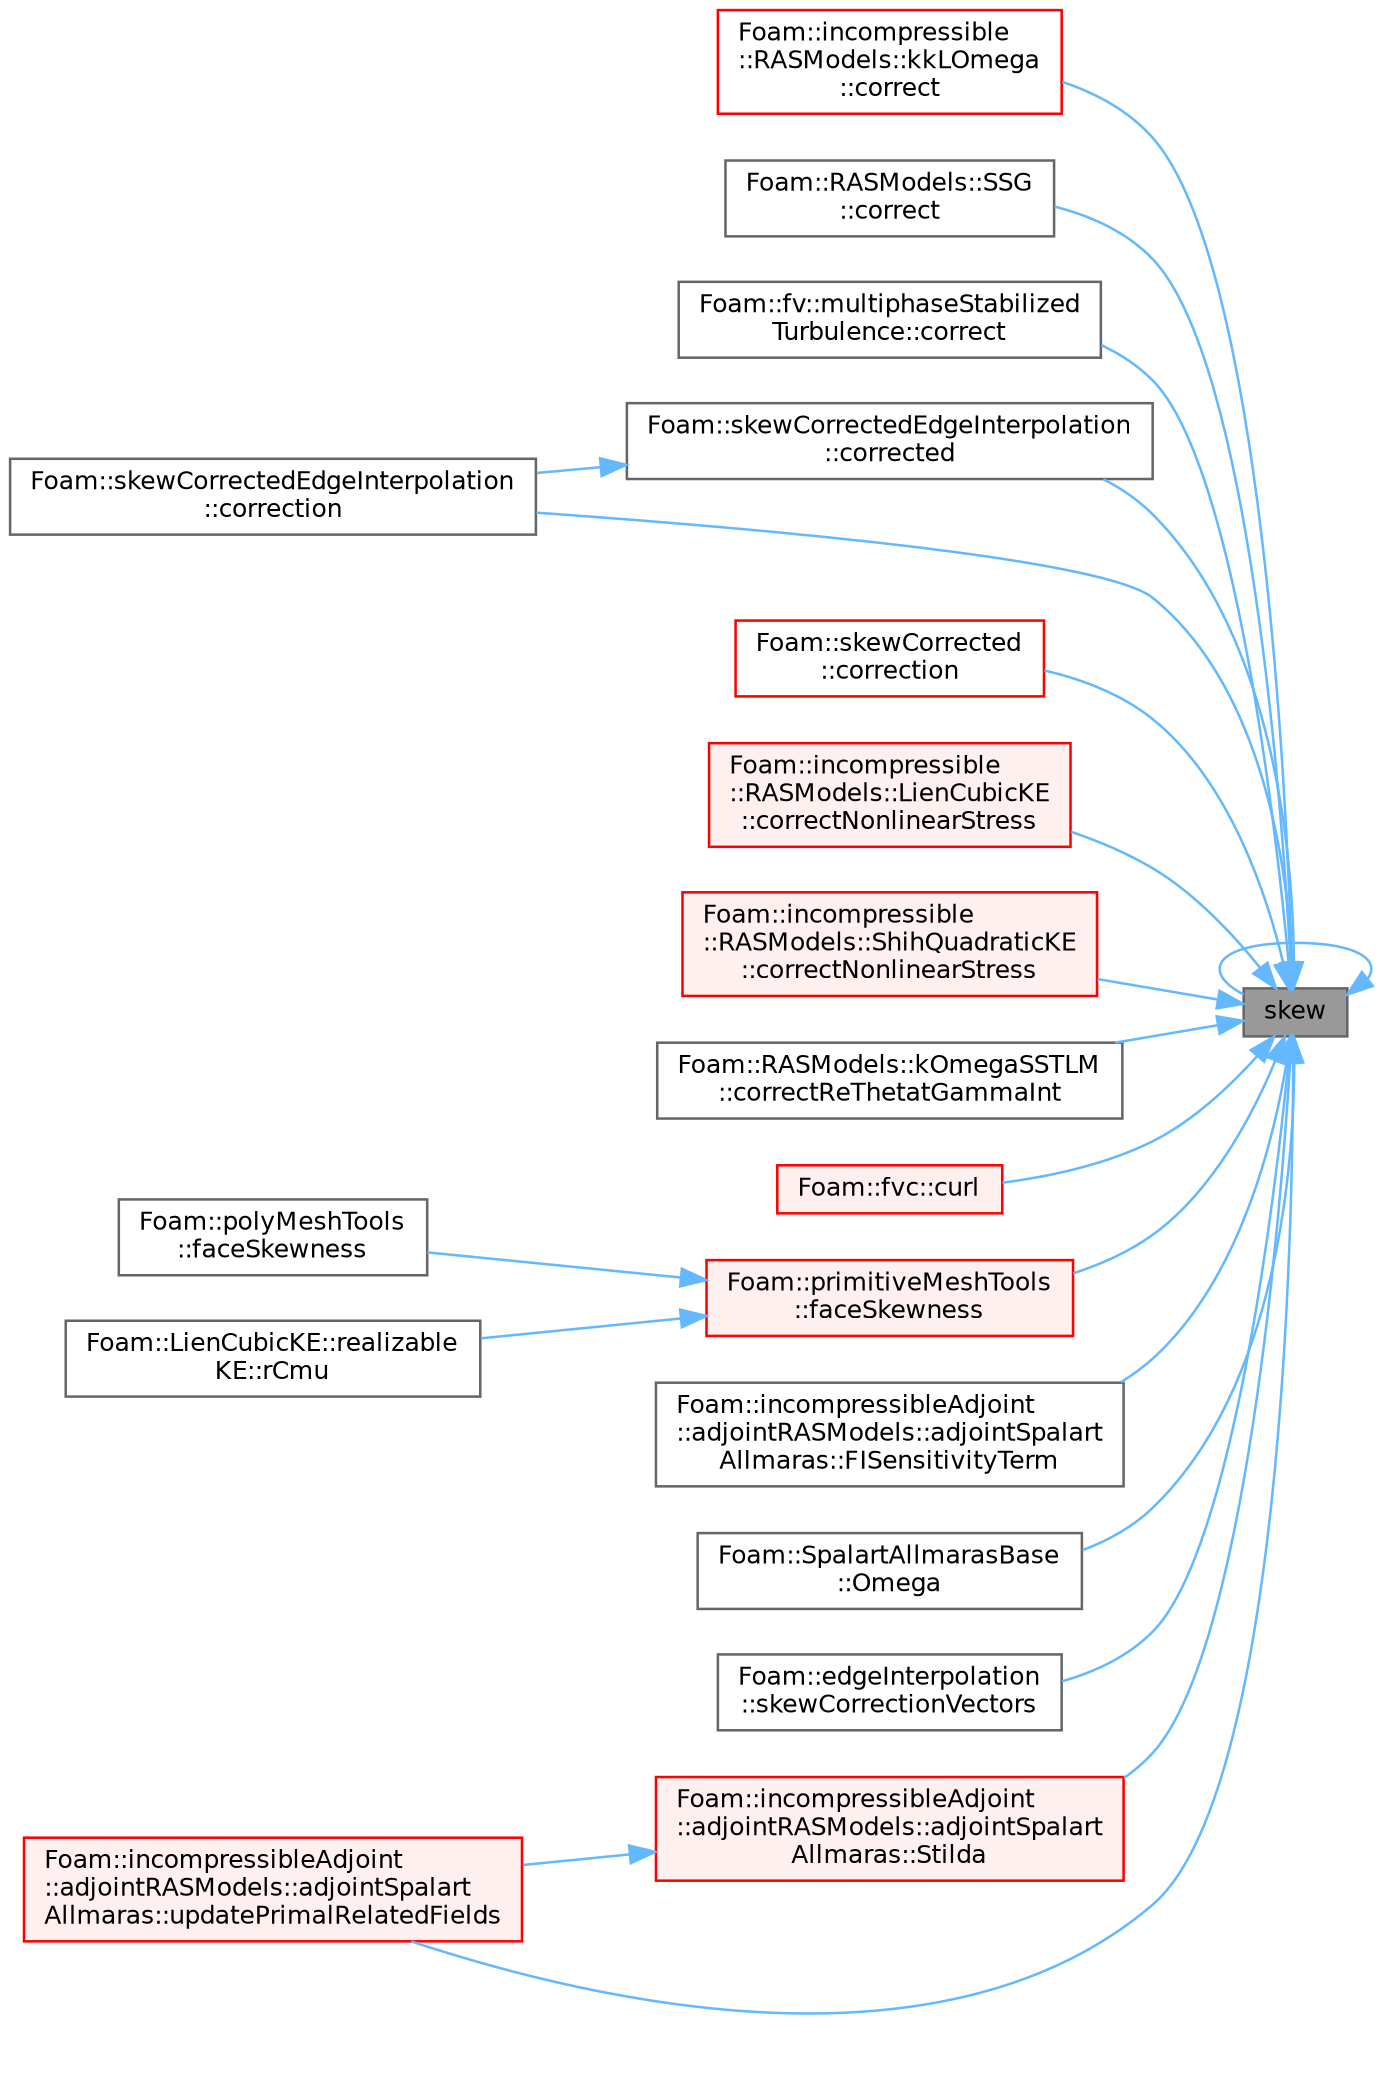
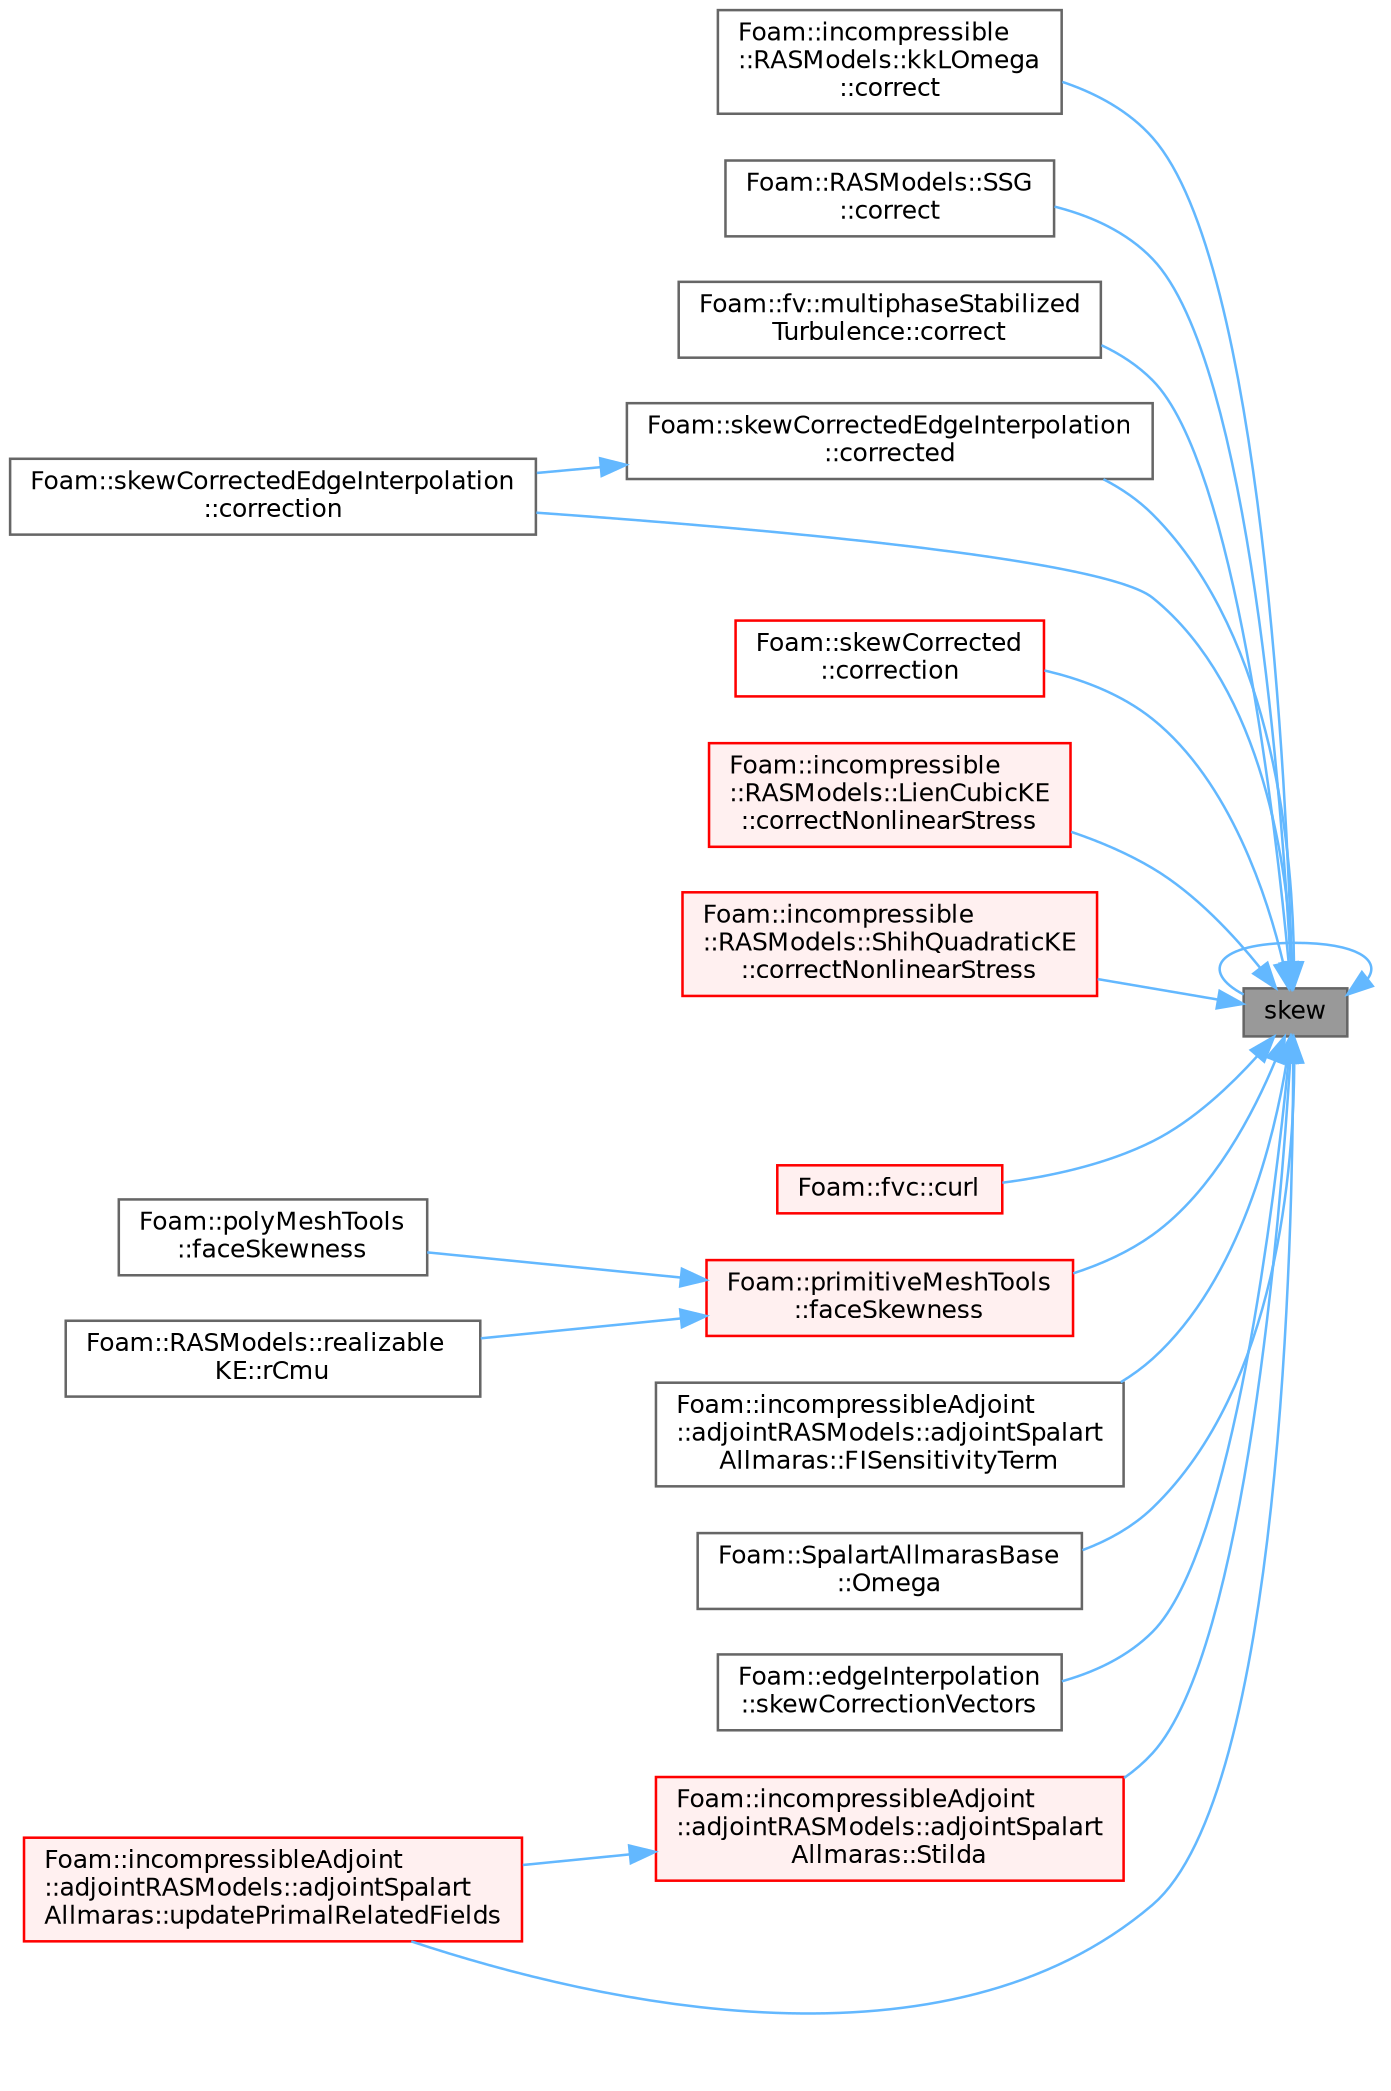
(890, 62) -> (890, 62)
(890, 1081) -> none
(273, 1359) -> (273, 1359)
